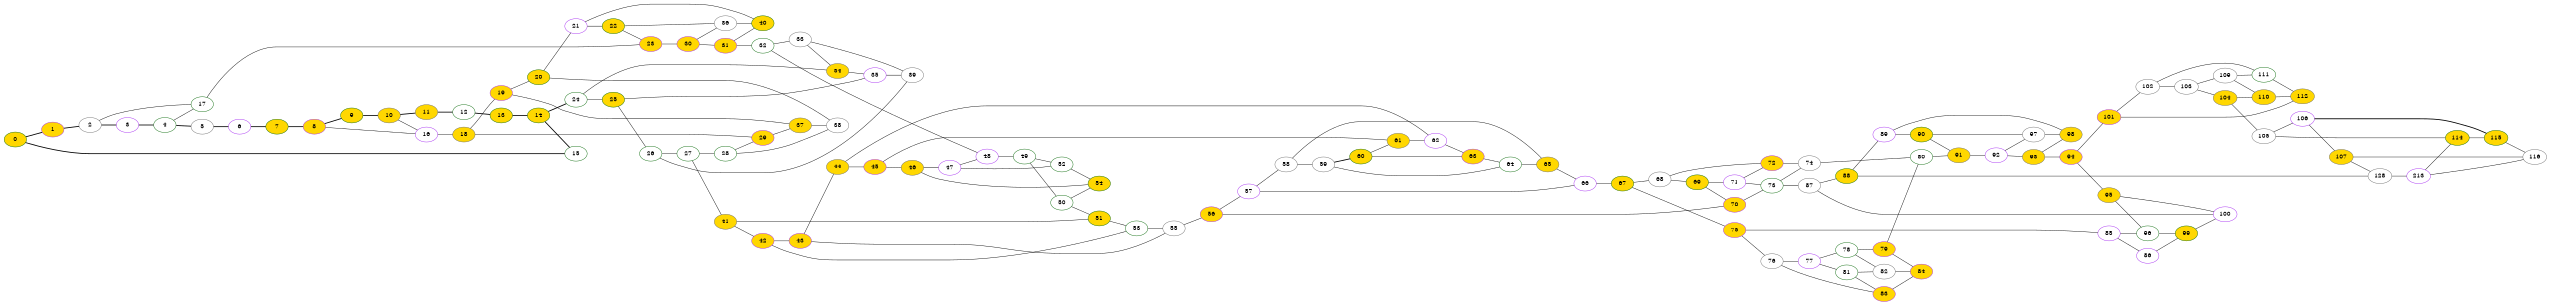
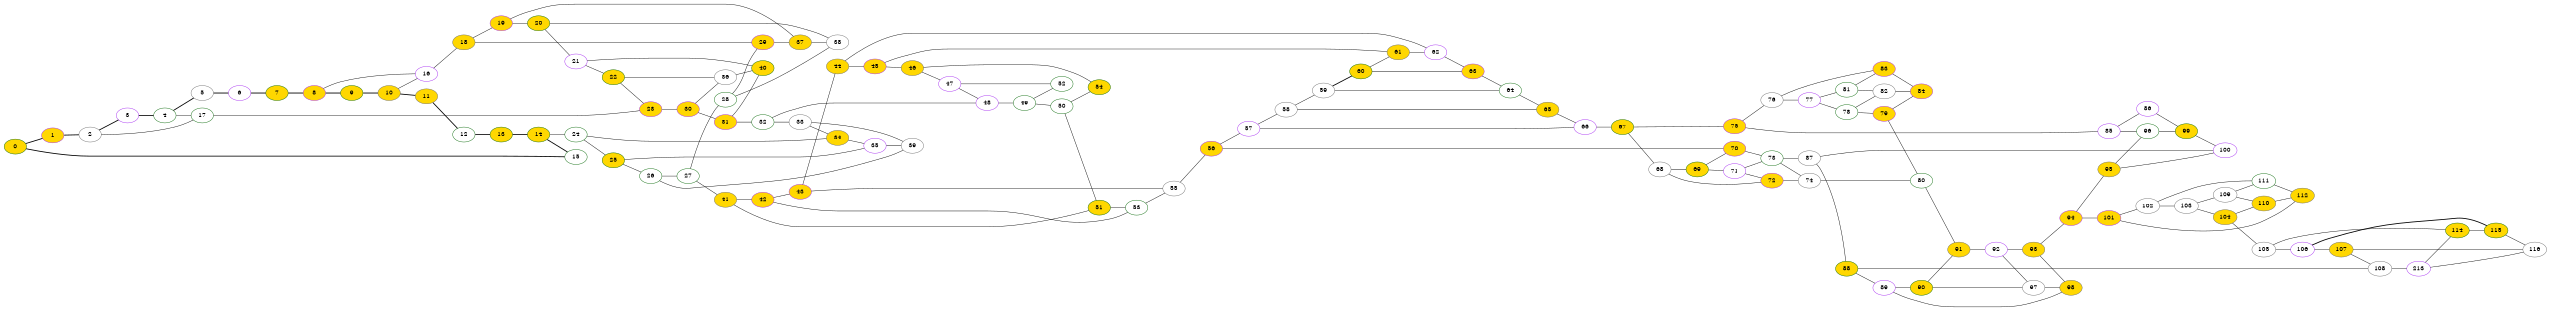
(554, 109) -> (557, 135)
(1081, 174) -> none
(2380, 176) -> (2380, 269)
